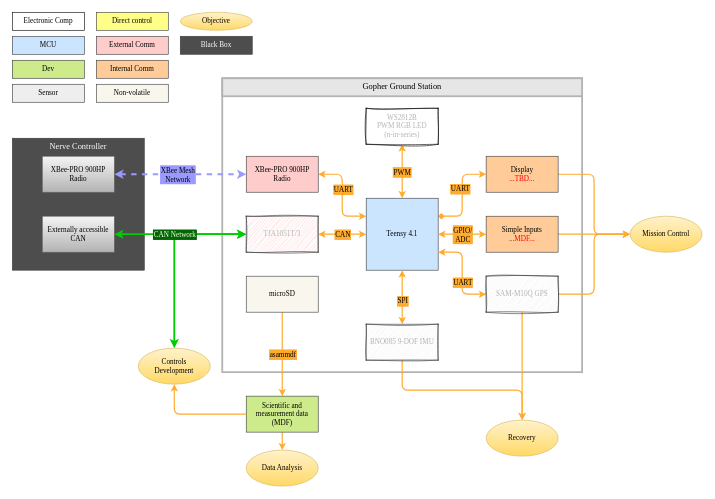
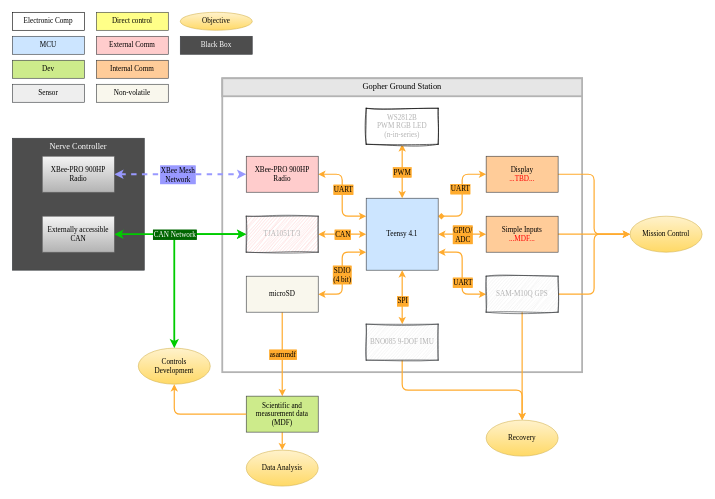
none -> (342, 273)
